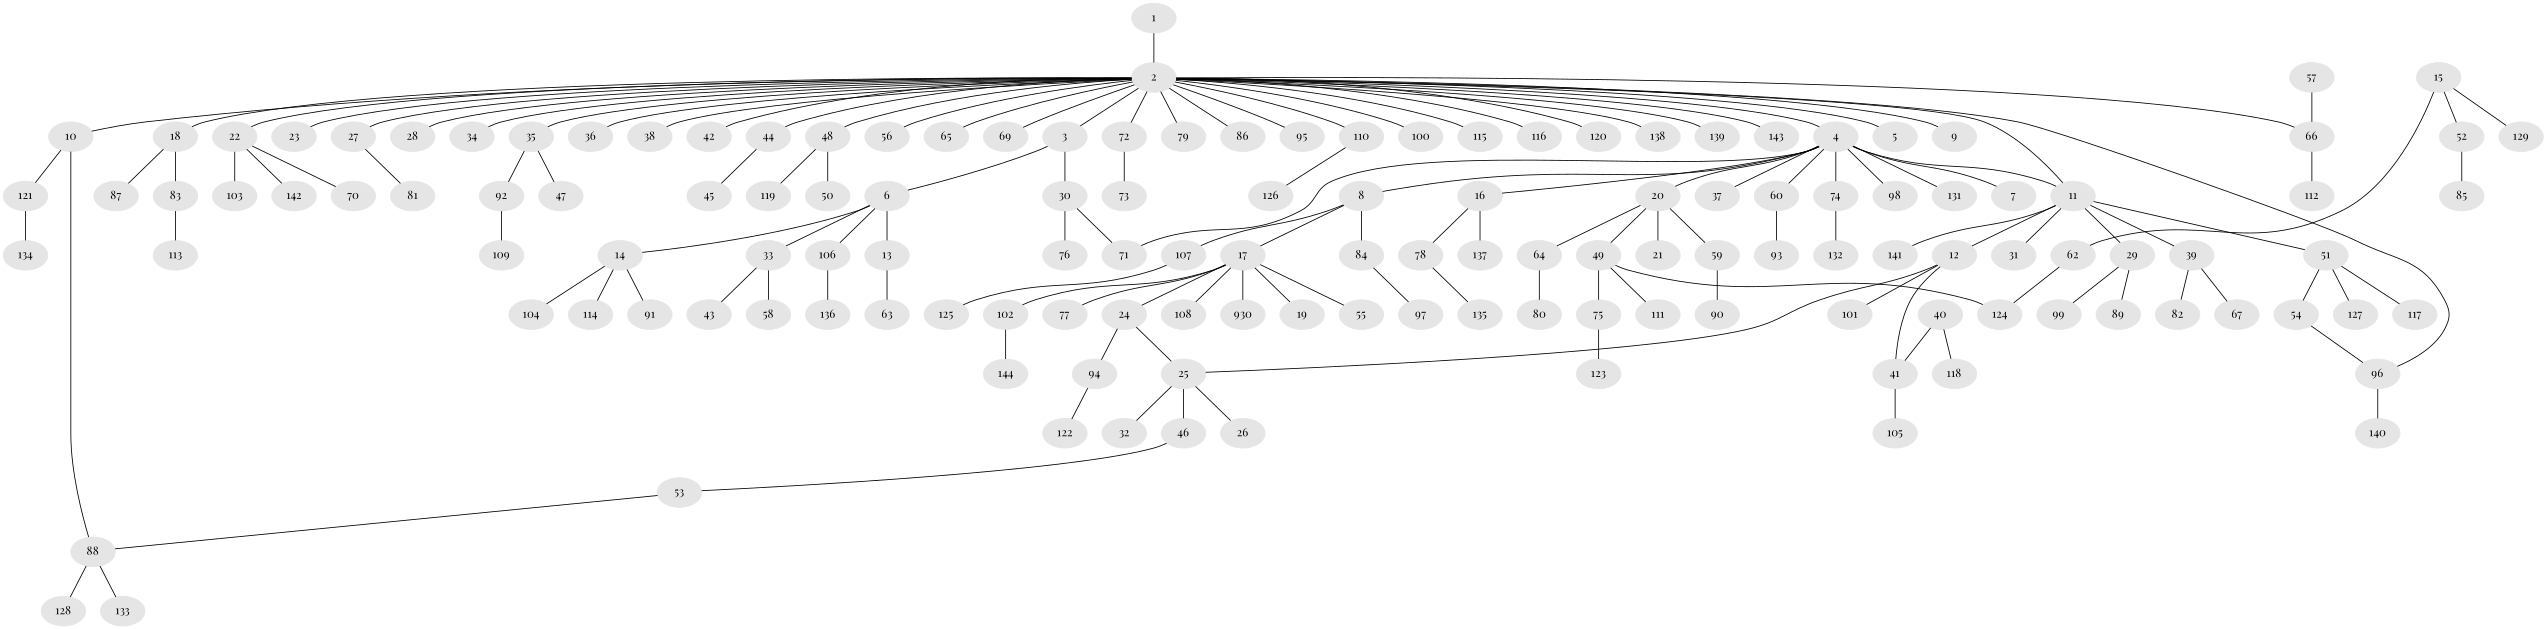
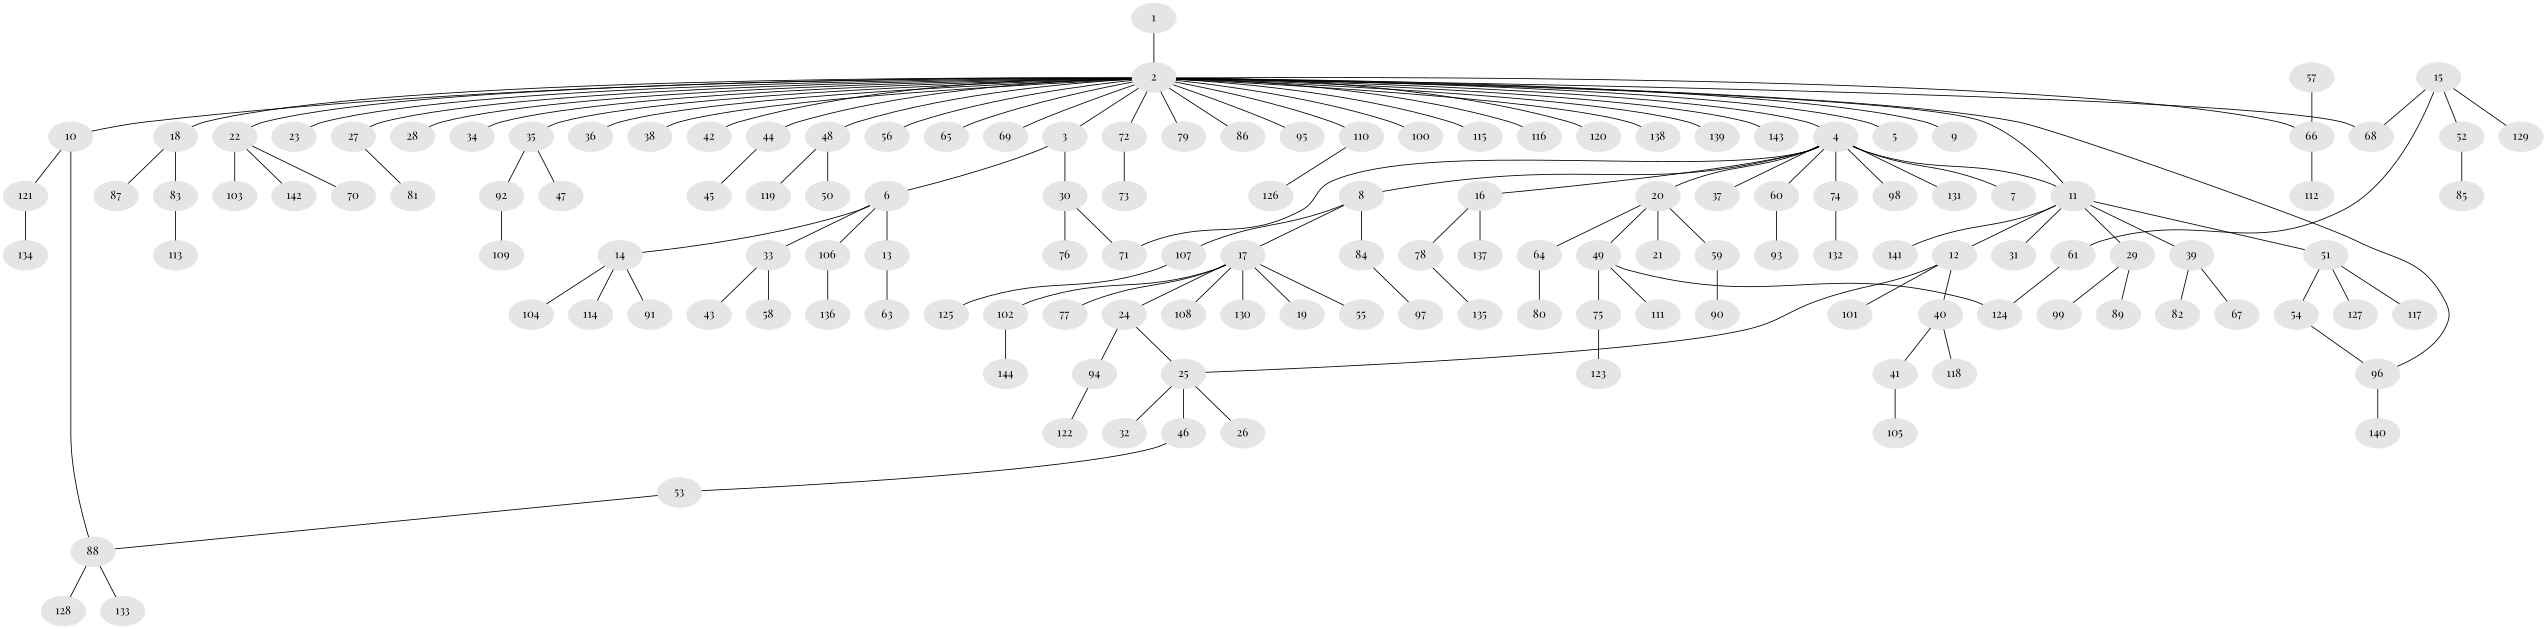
none -> (2371, 137)
(2073, 255) -> (2073, 255)
(1907, 308) -> (1947, 285)
(1243, 315) -> (1243, 315)
